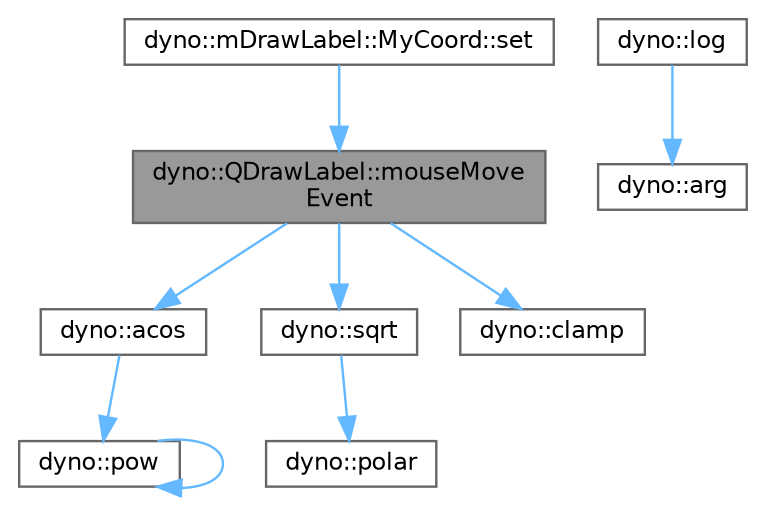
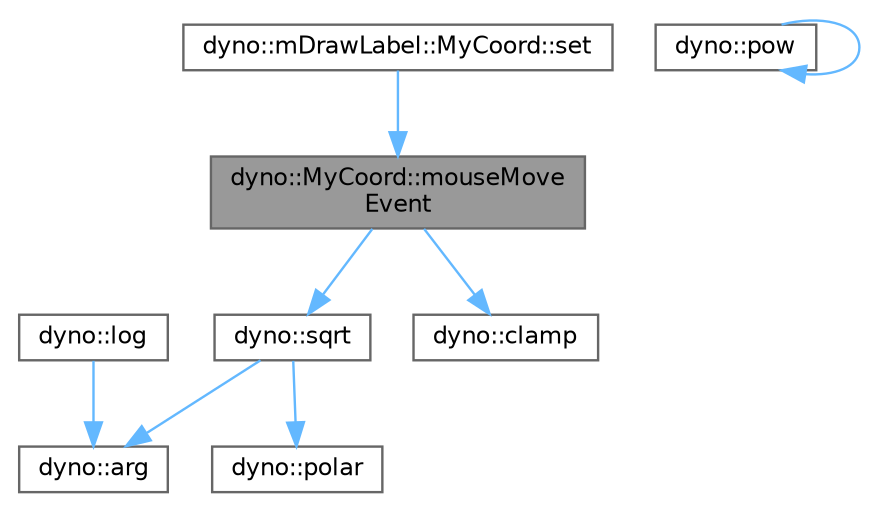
(339, 187) -> (398, 192)
(123, 332) -> none
none -> (204, 397)
